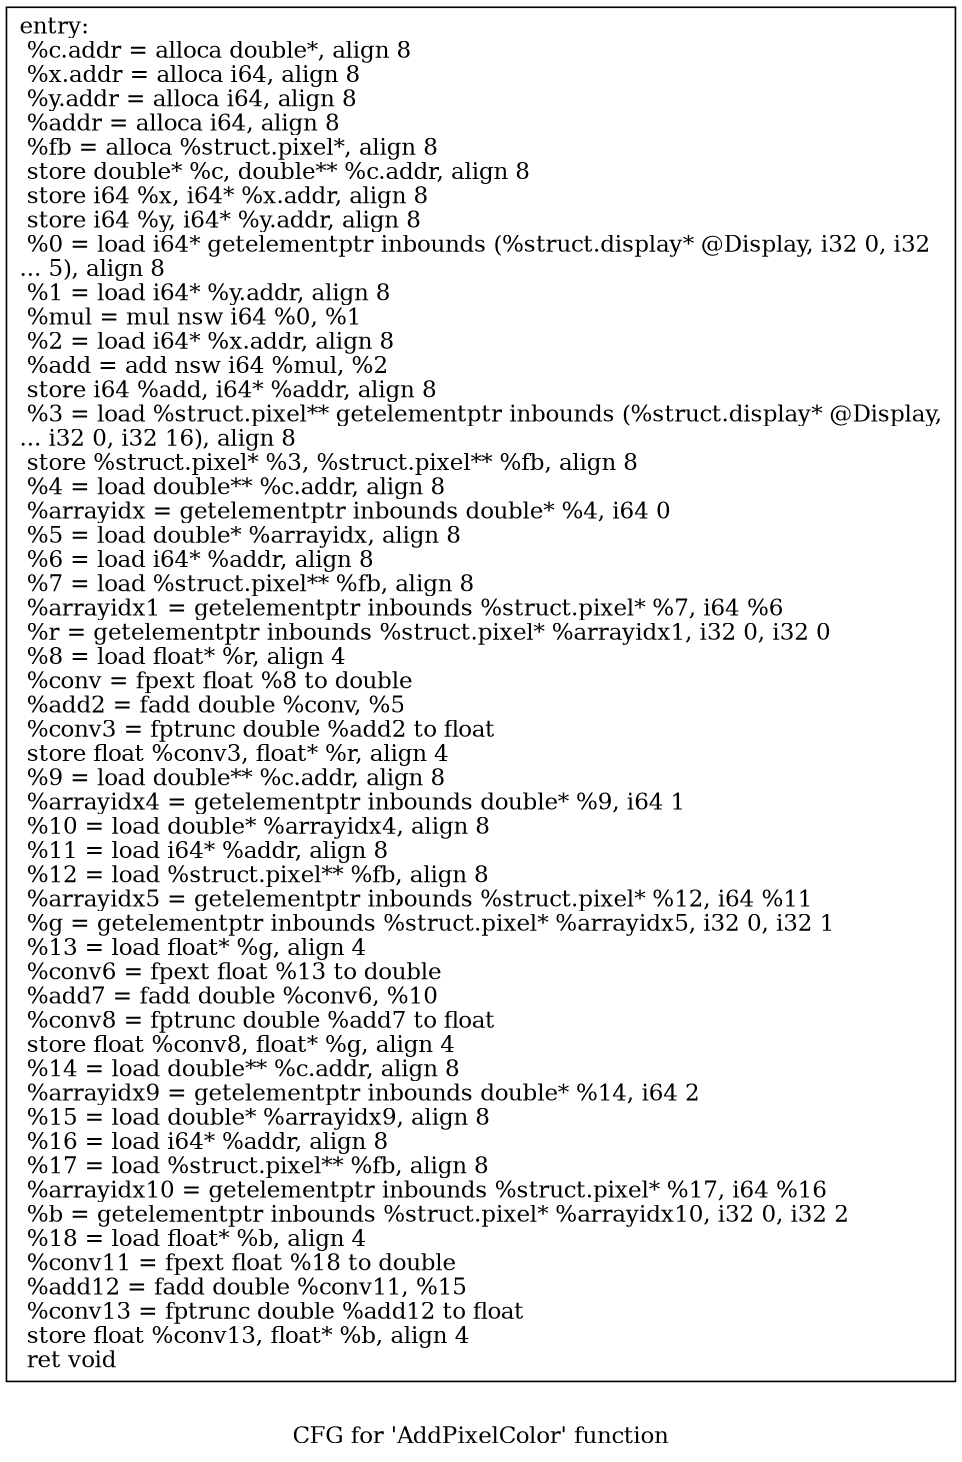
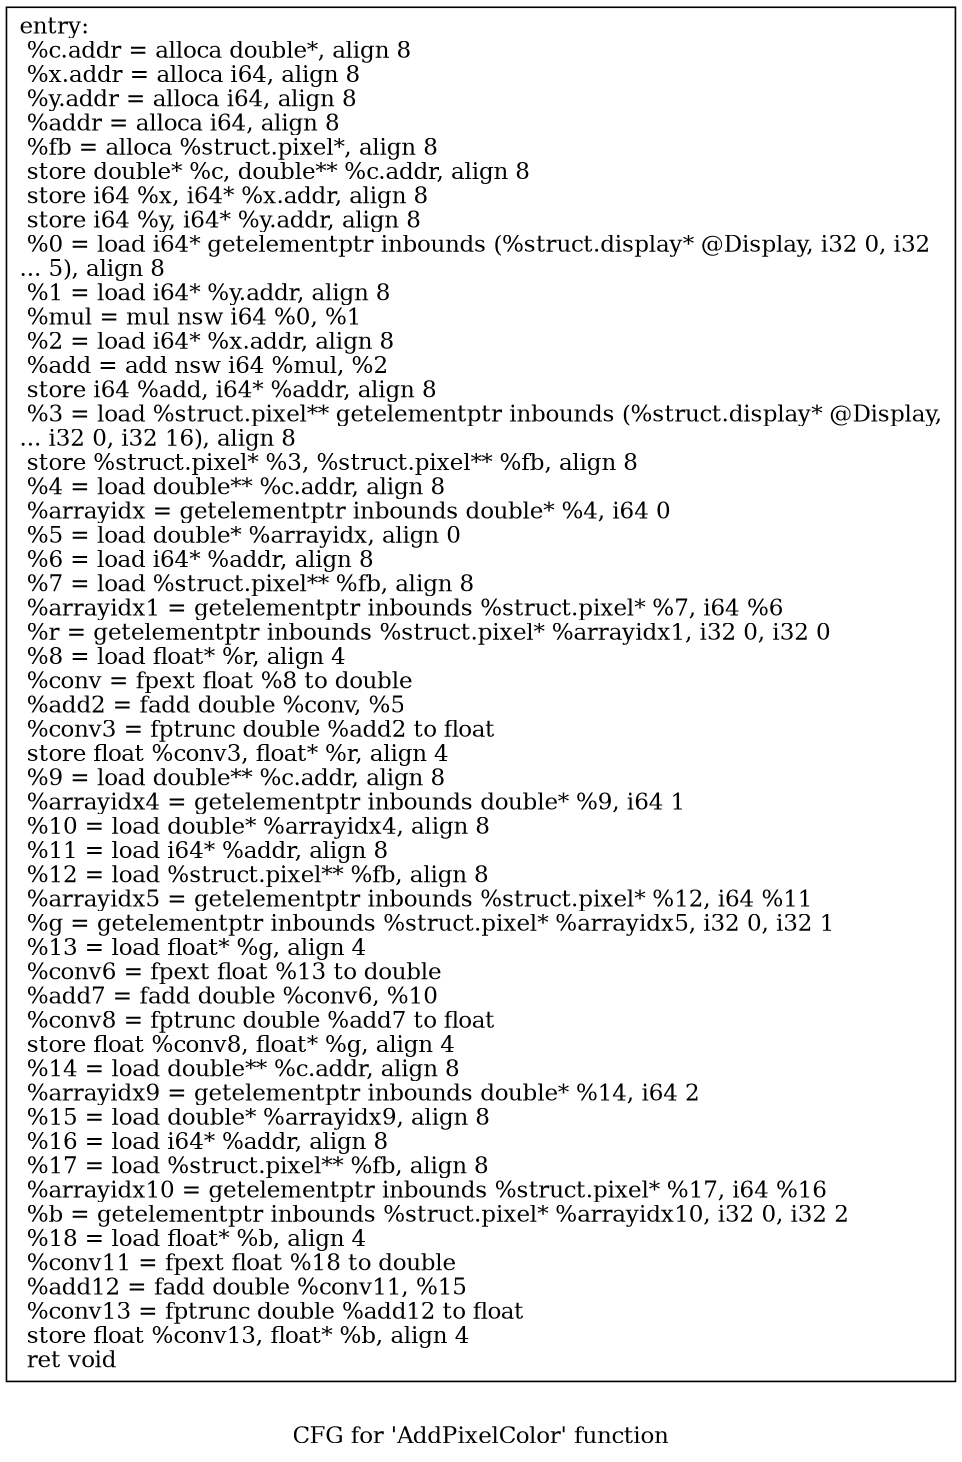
(241, 536) -> (241, 536)
